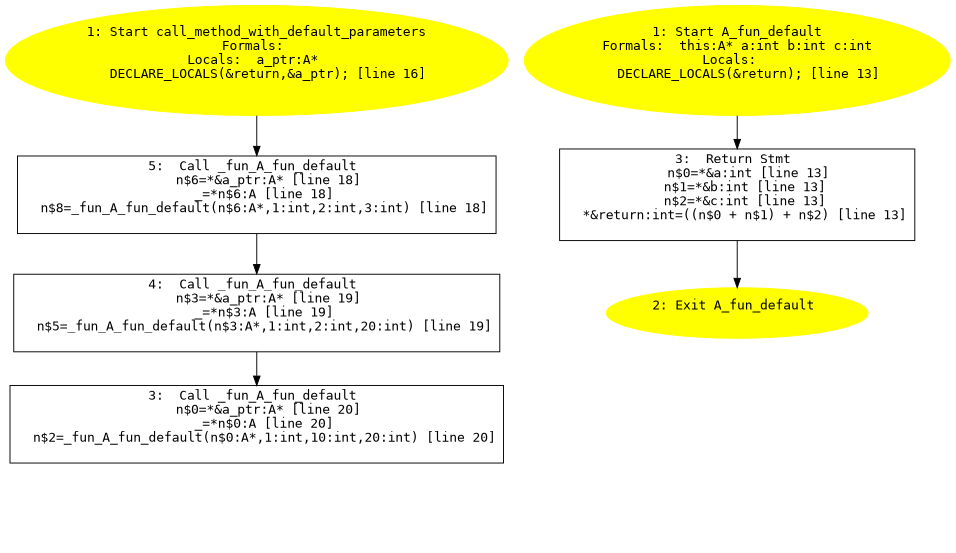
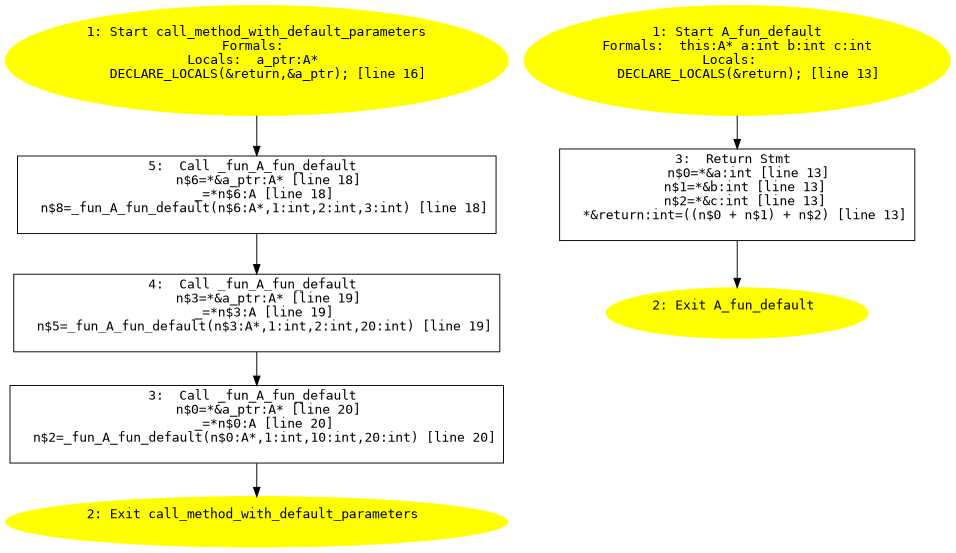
none -> (257, 522)
